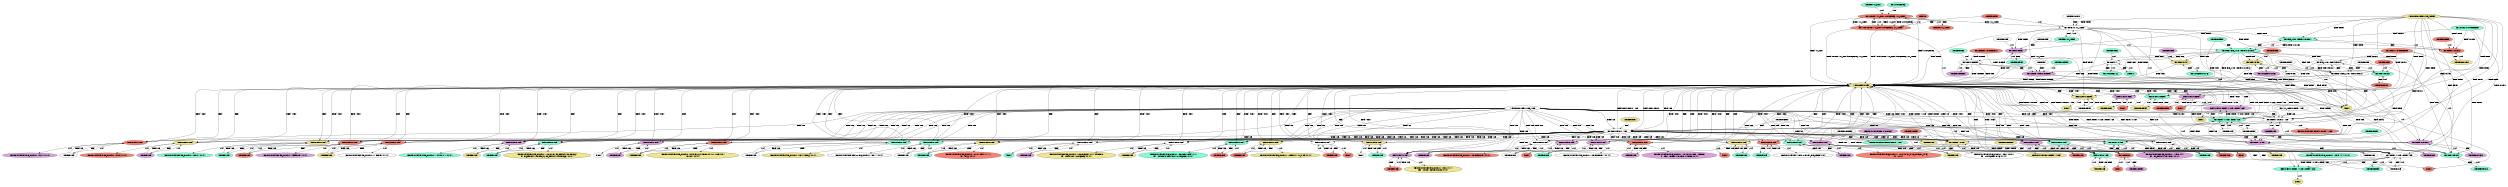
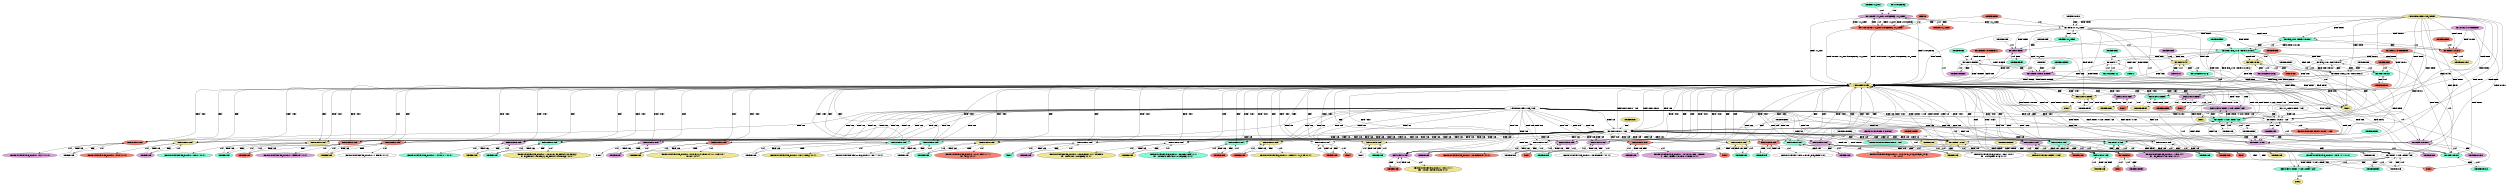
(1885, 16) -> (1885, 16)
(2467, 28) -> (2467, 28)
(2108, 68) -> (2108, 68)
(2121, 68) -> none
none -> (2176, 74)
(2291, 74) -> (2291, 74)
